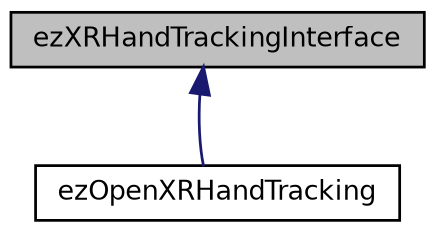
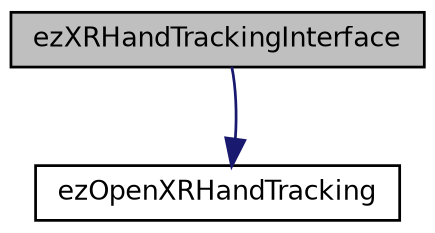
(199, 130) -> (236, 103)
